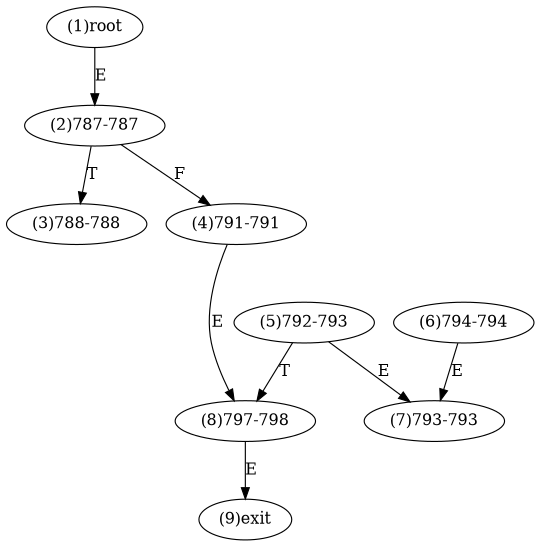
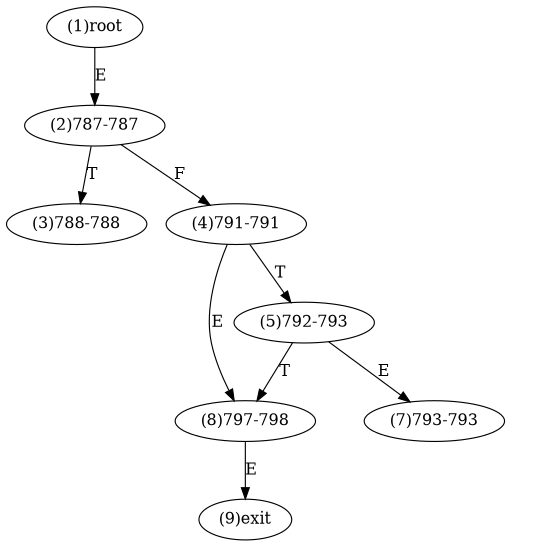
none -> (267, 269)
(464, 323) -> none
